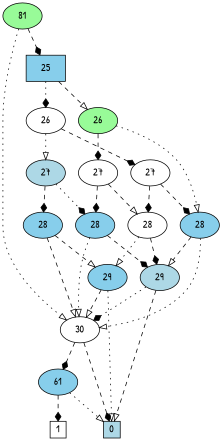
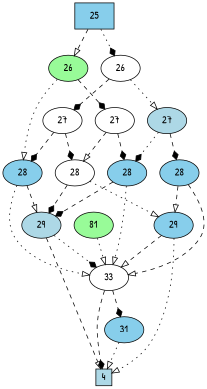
(32, 38) -> none
(80, 330) -> (109, 277)
(58, 382) -> (124, 330)
(58, 430) -> none
(112, 430) -> (104, 377)
